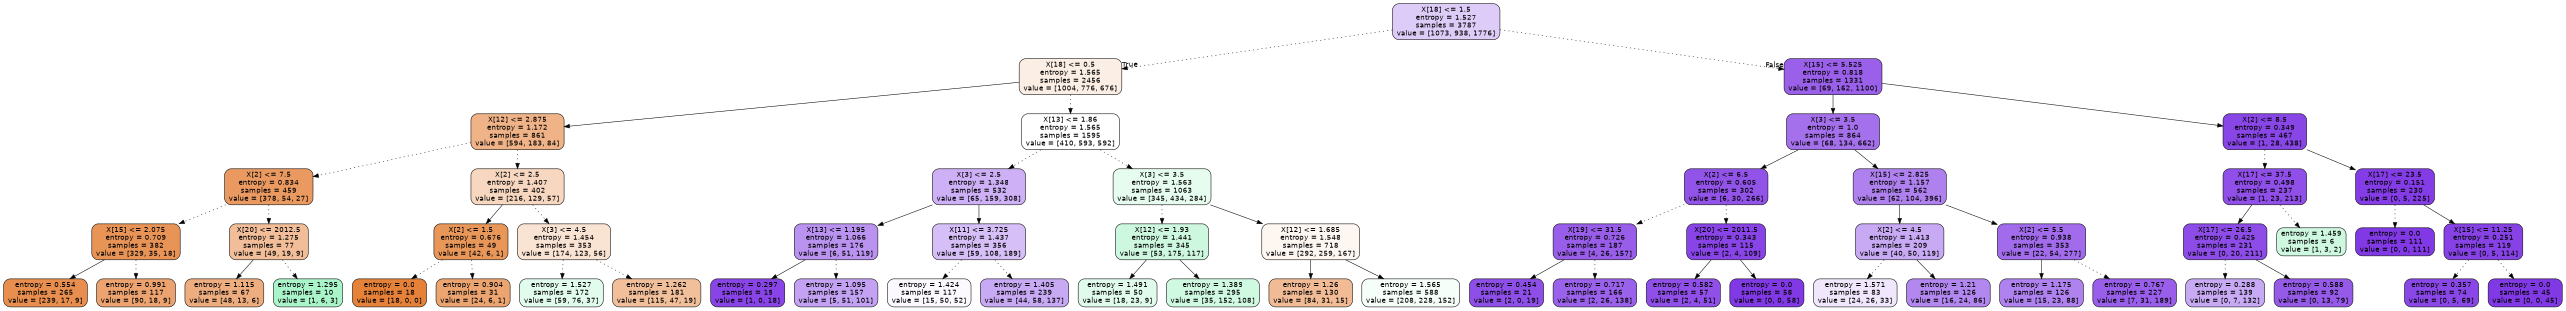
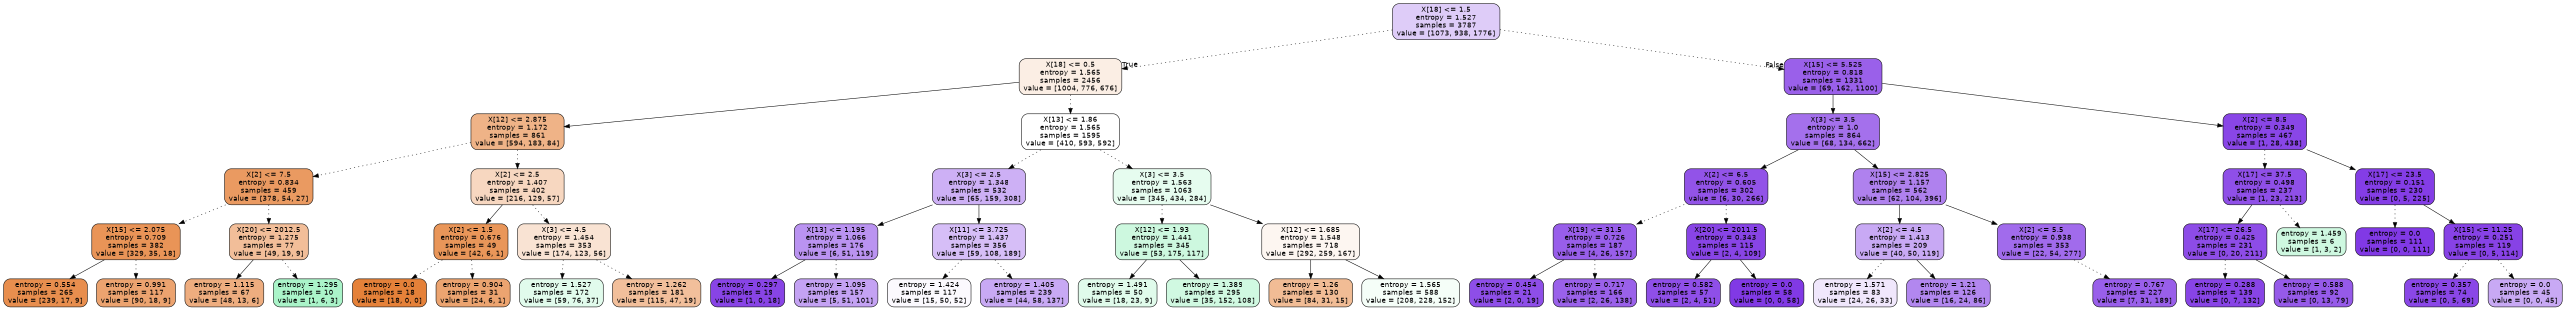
(2042, 293) -> none
(2225, 293) -> (2225, 293)
(2525, 293) -> (2525, 293)
